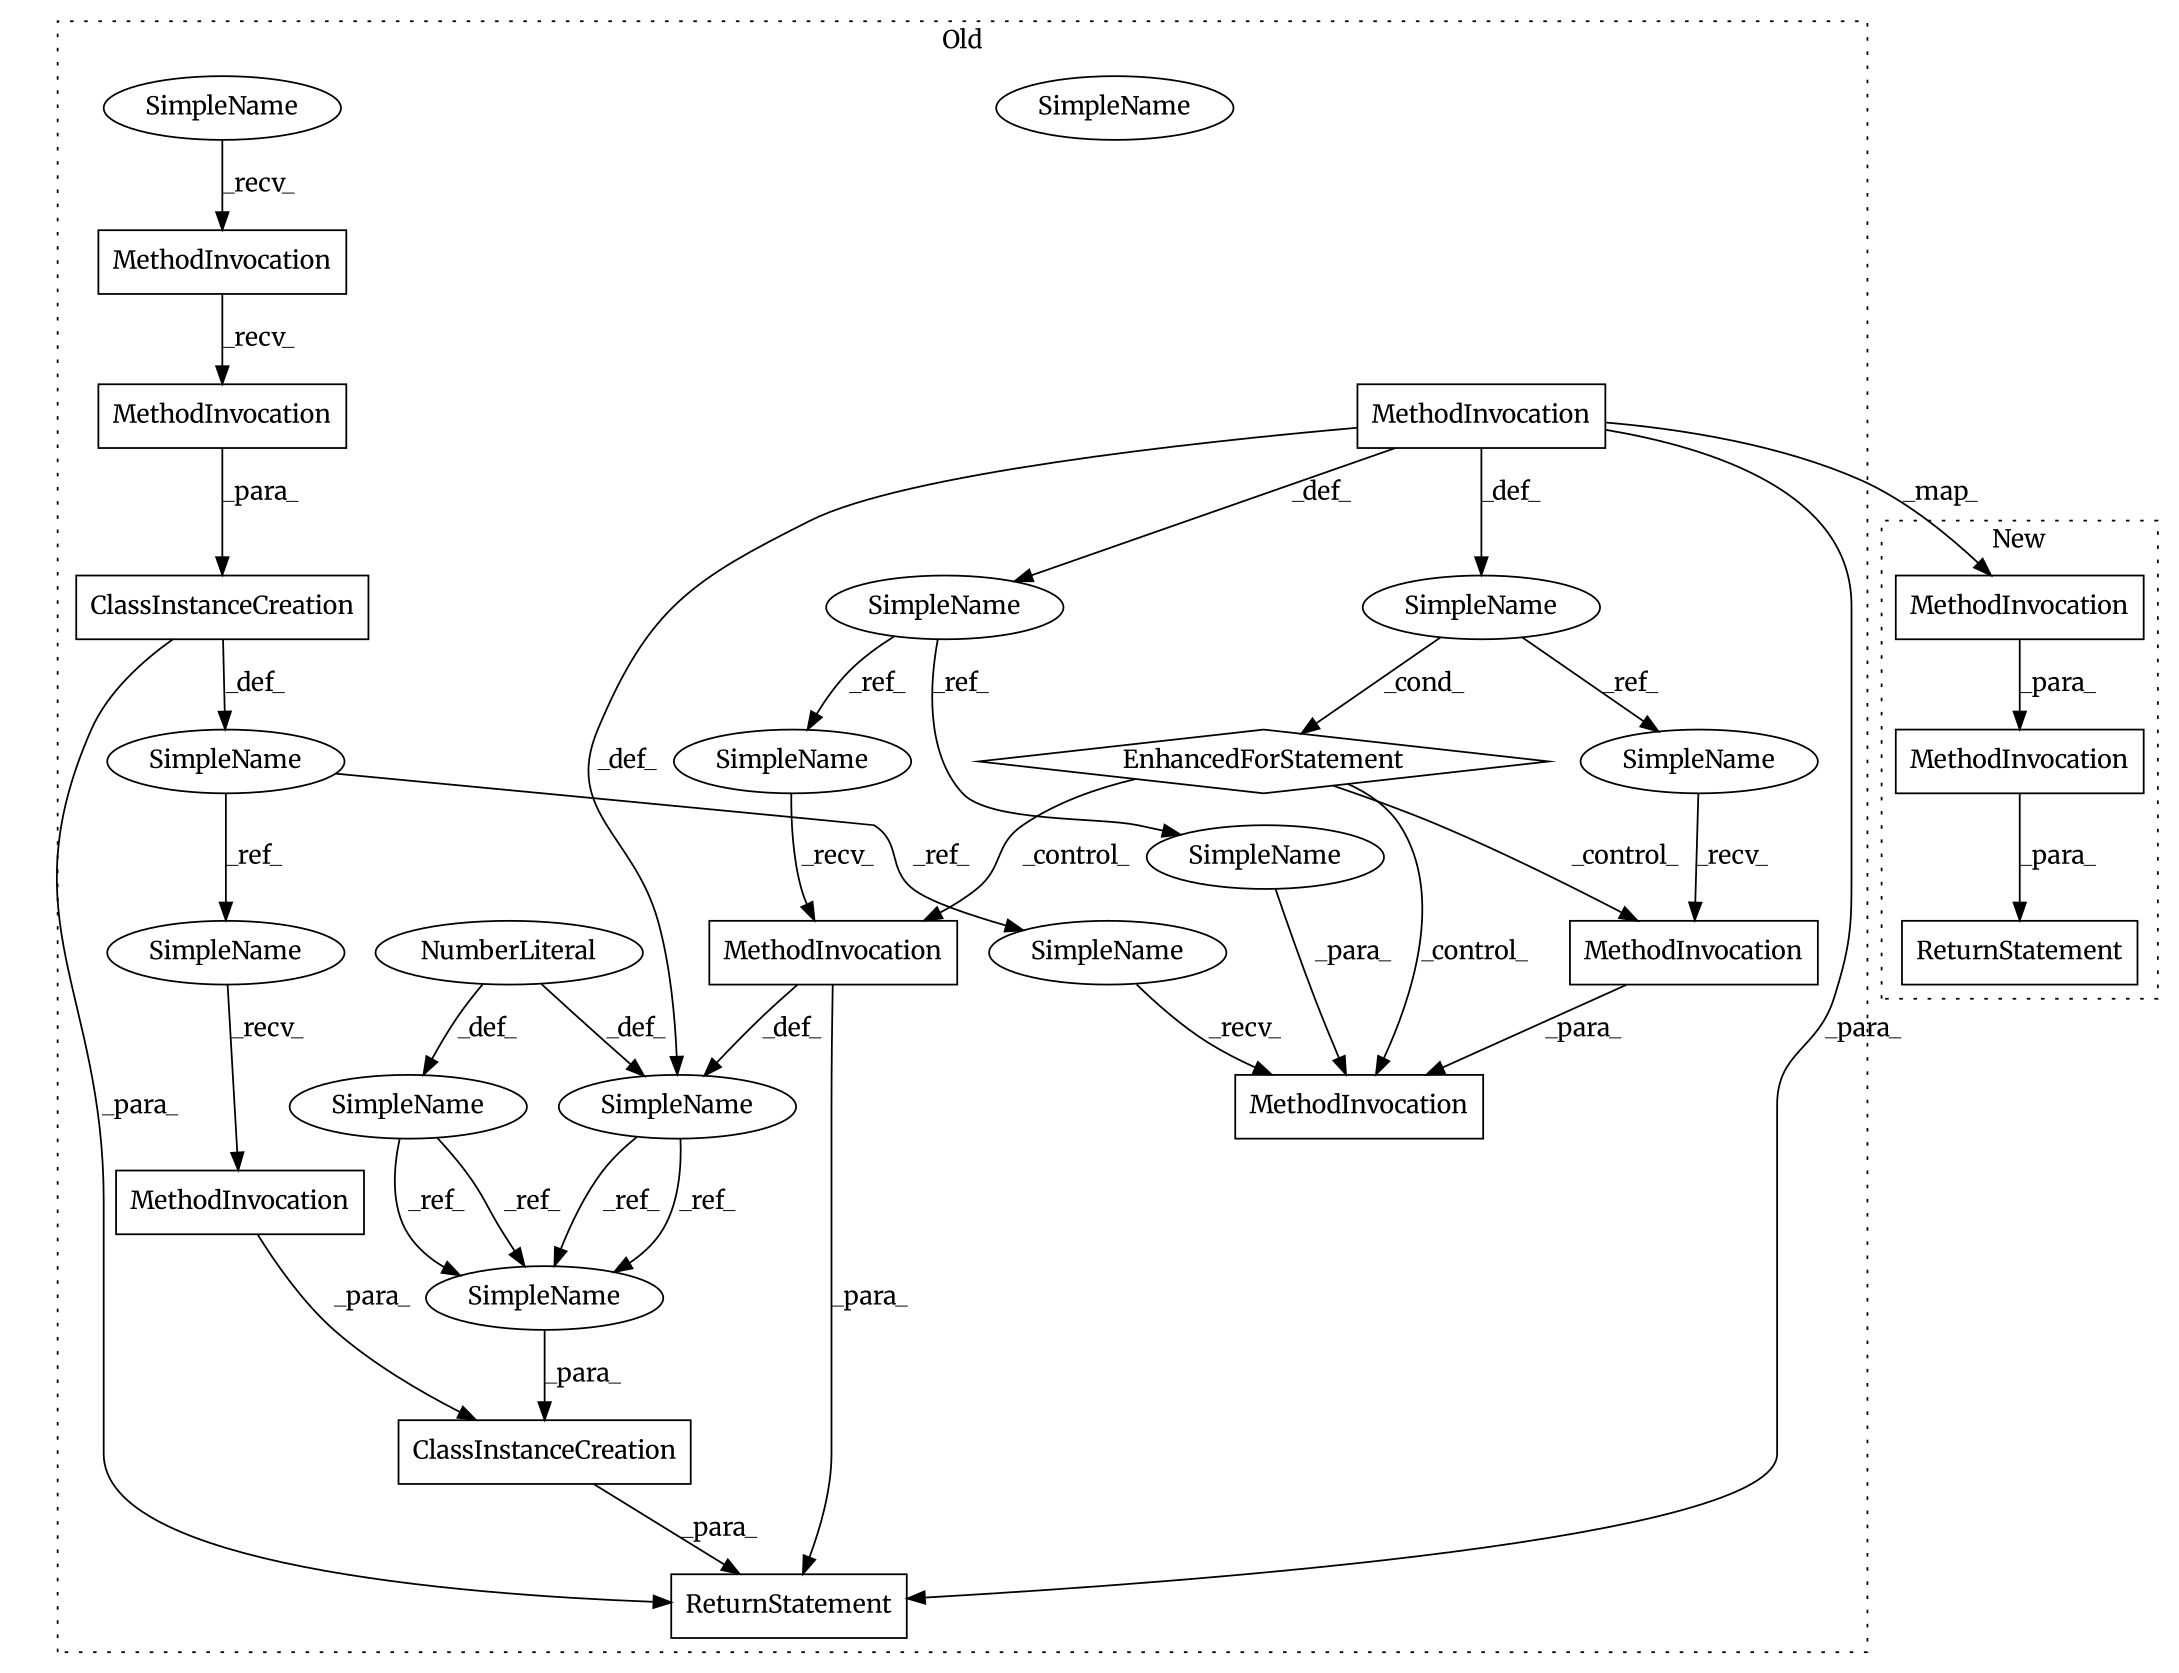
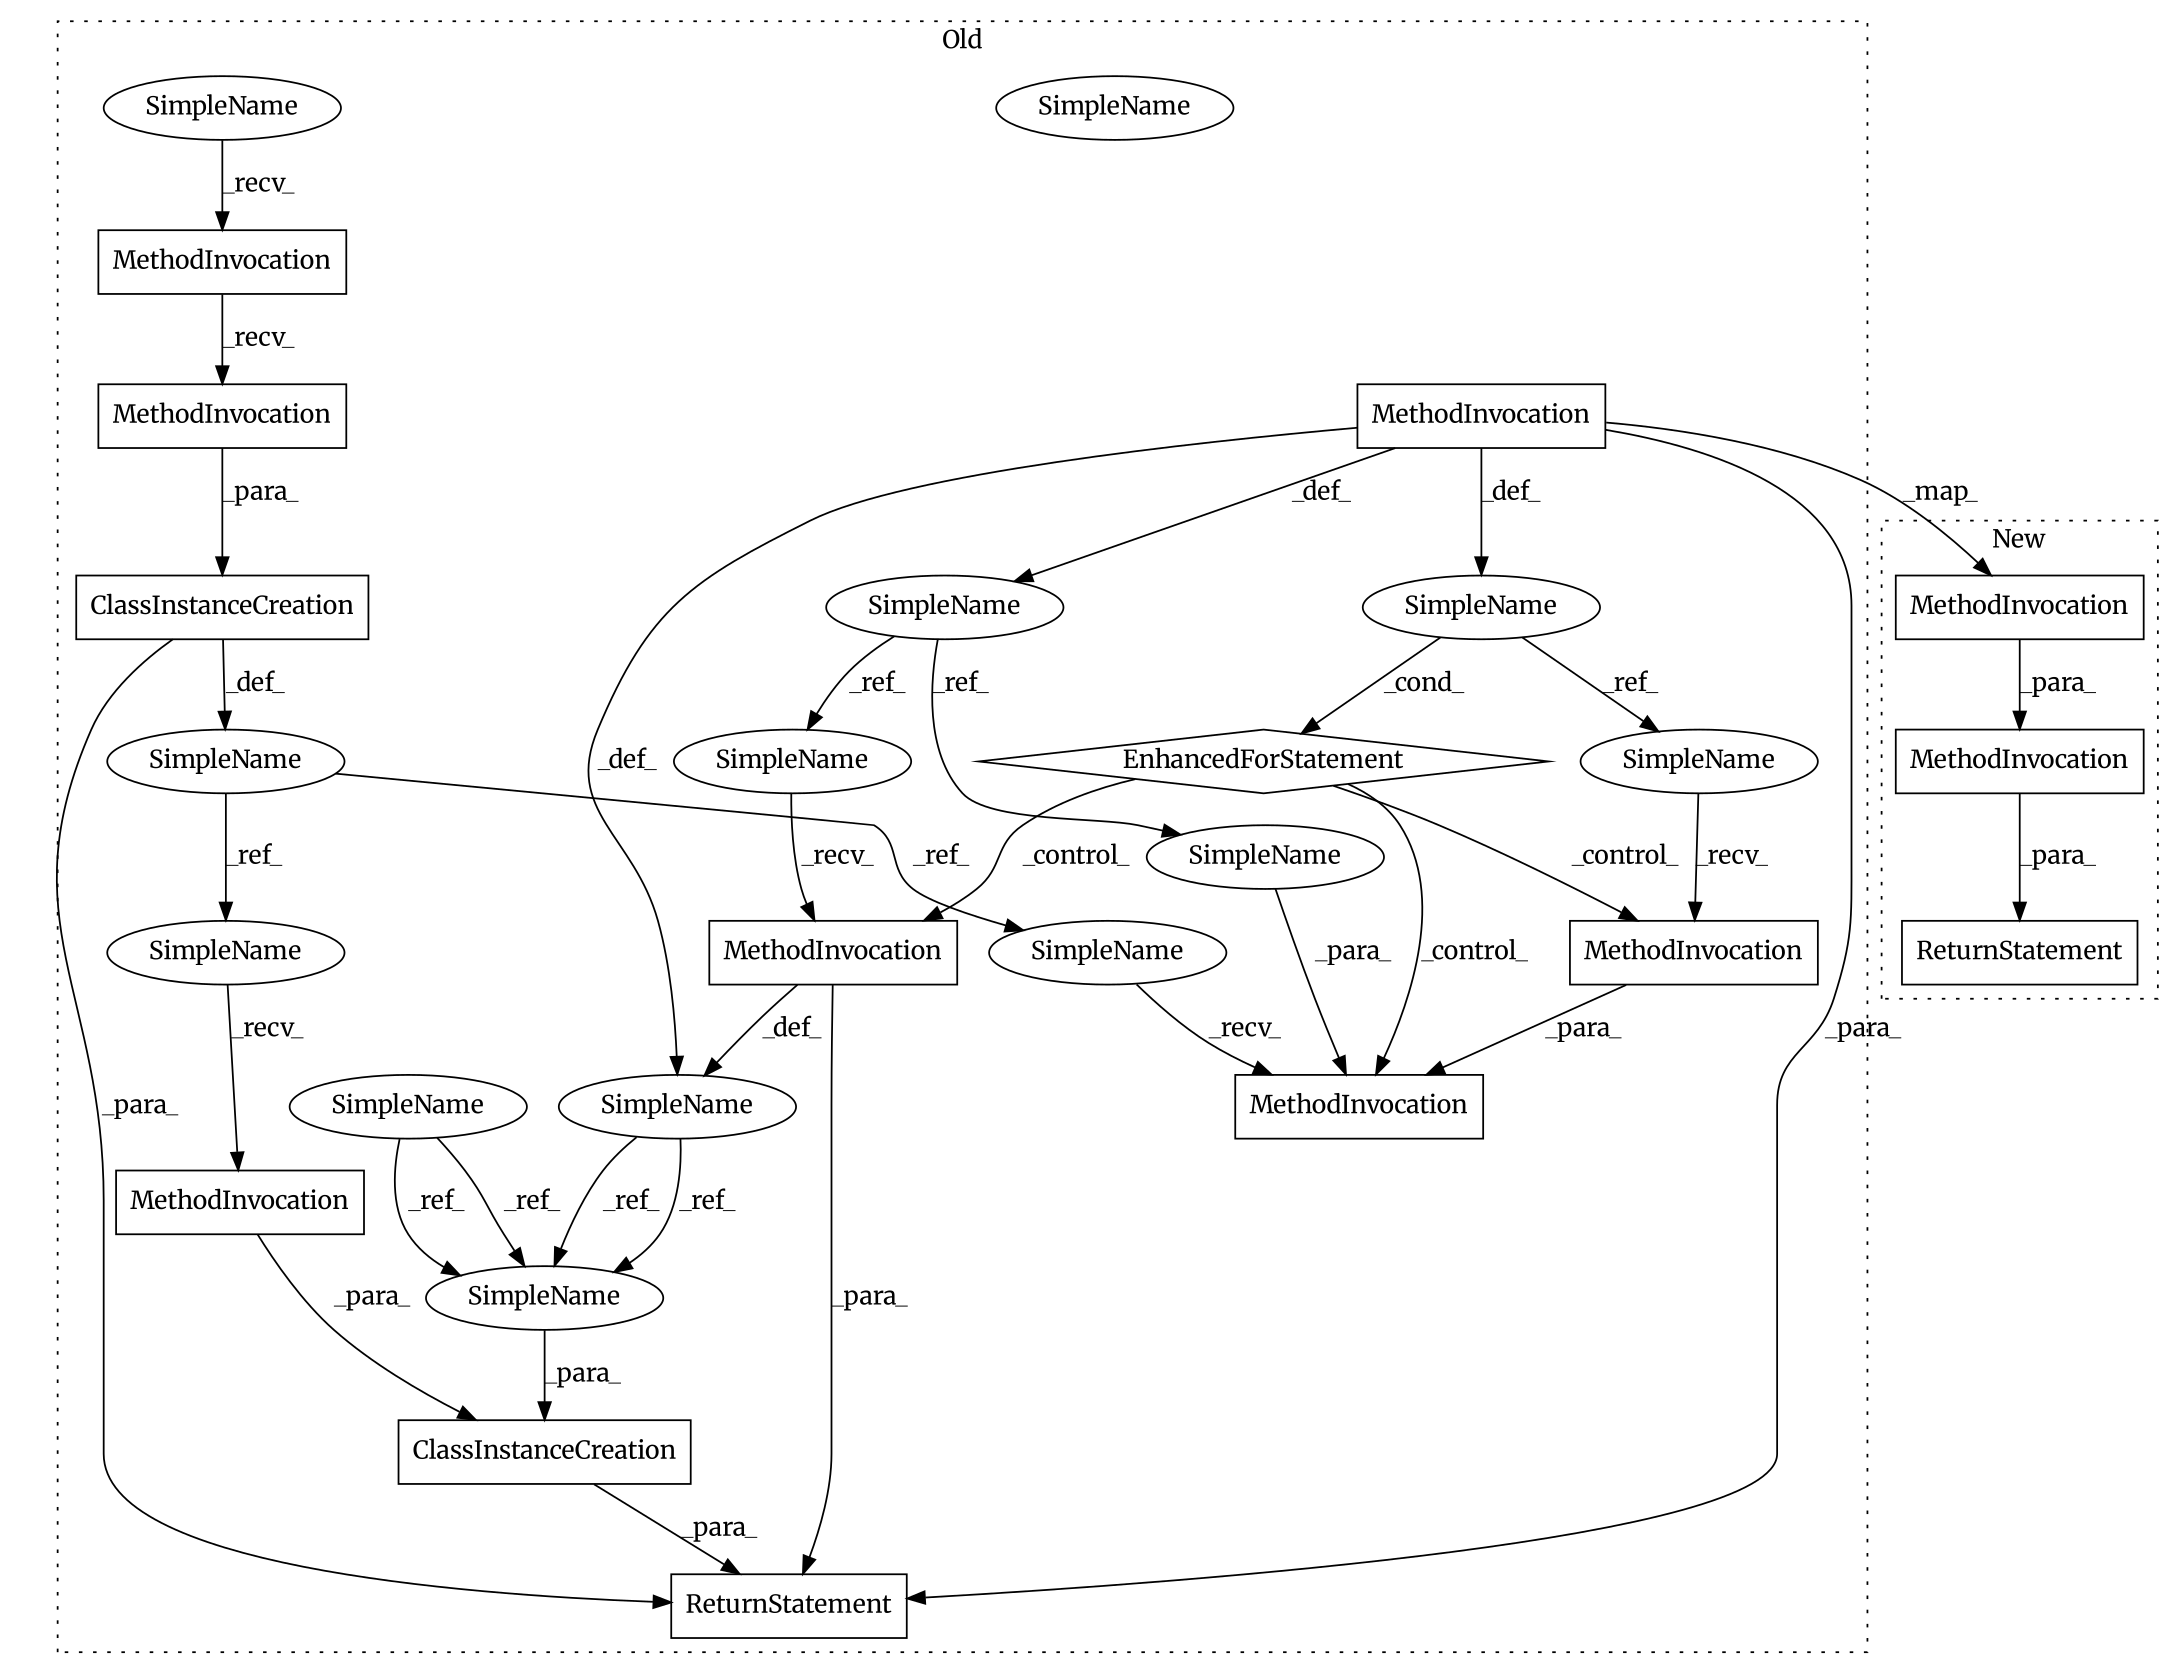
(509, 953) -> none
